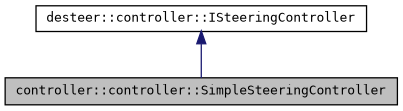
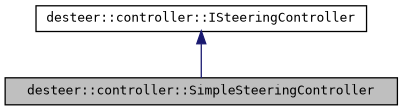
(201, 91) -> (201, 91)
